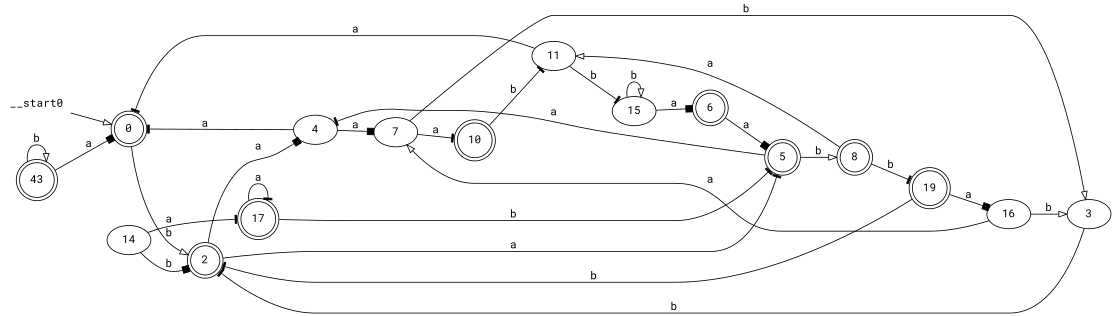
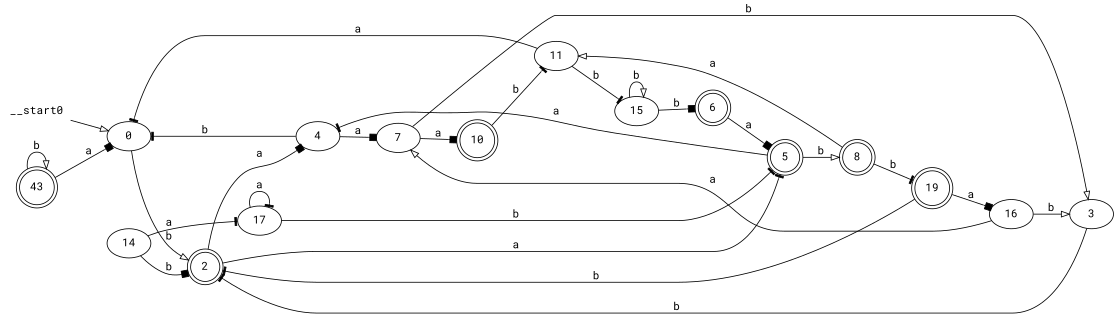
(674, 103) -> (677, 103)
(205, 124) -> (205, 130)
(129, 129) -> (129, 136)
(434, 136) -> (434, 139)
(258, 219) -> (260, 221)
